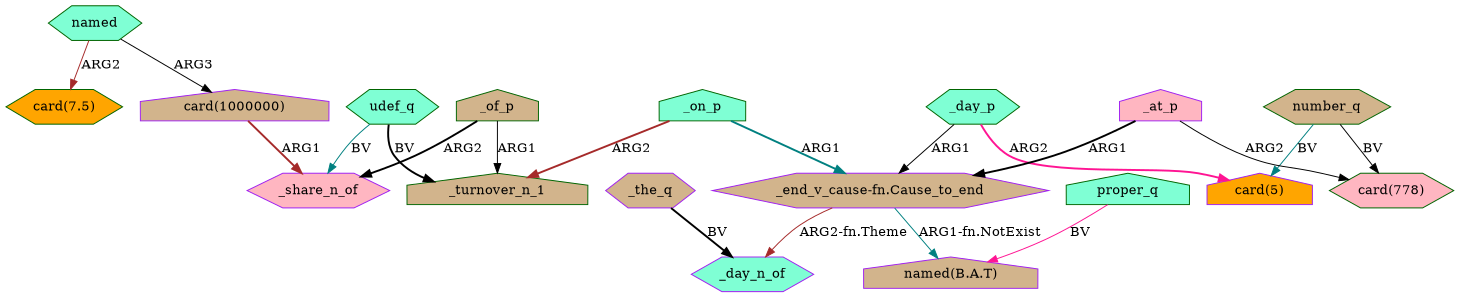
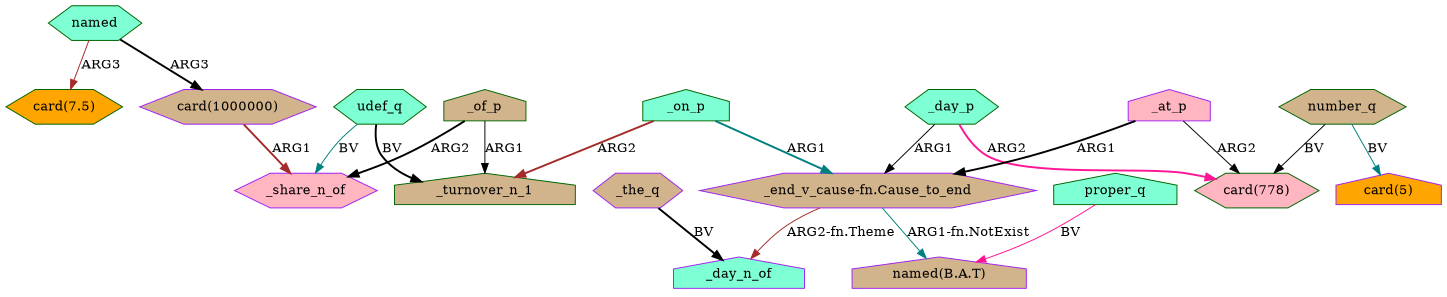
(162, 63) -> (156, 62)
(101, 65) -> (101, 65)
(235, 107) -> (228, 107)
(1092, 169) -> (1075, 170)
(752, 274) -> (739, 274)
